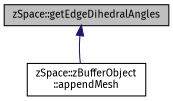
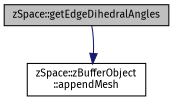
(79, 50) -> (93, 39)
